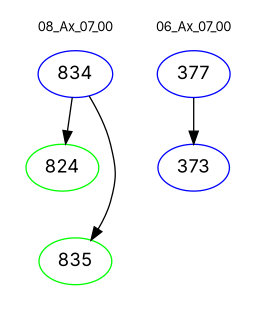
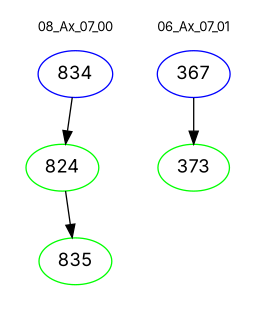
(194, 28) -> (194, 28)
(194, 74) -> (194, 74)
(114, 162) -> (68, 208)
(194, 168) -> (194, 168)
